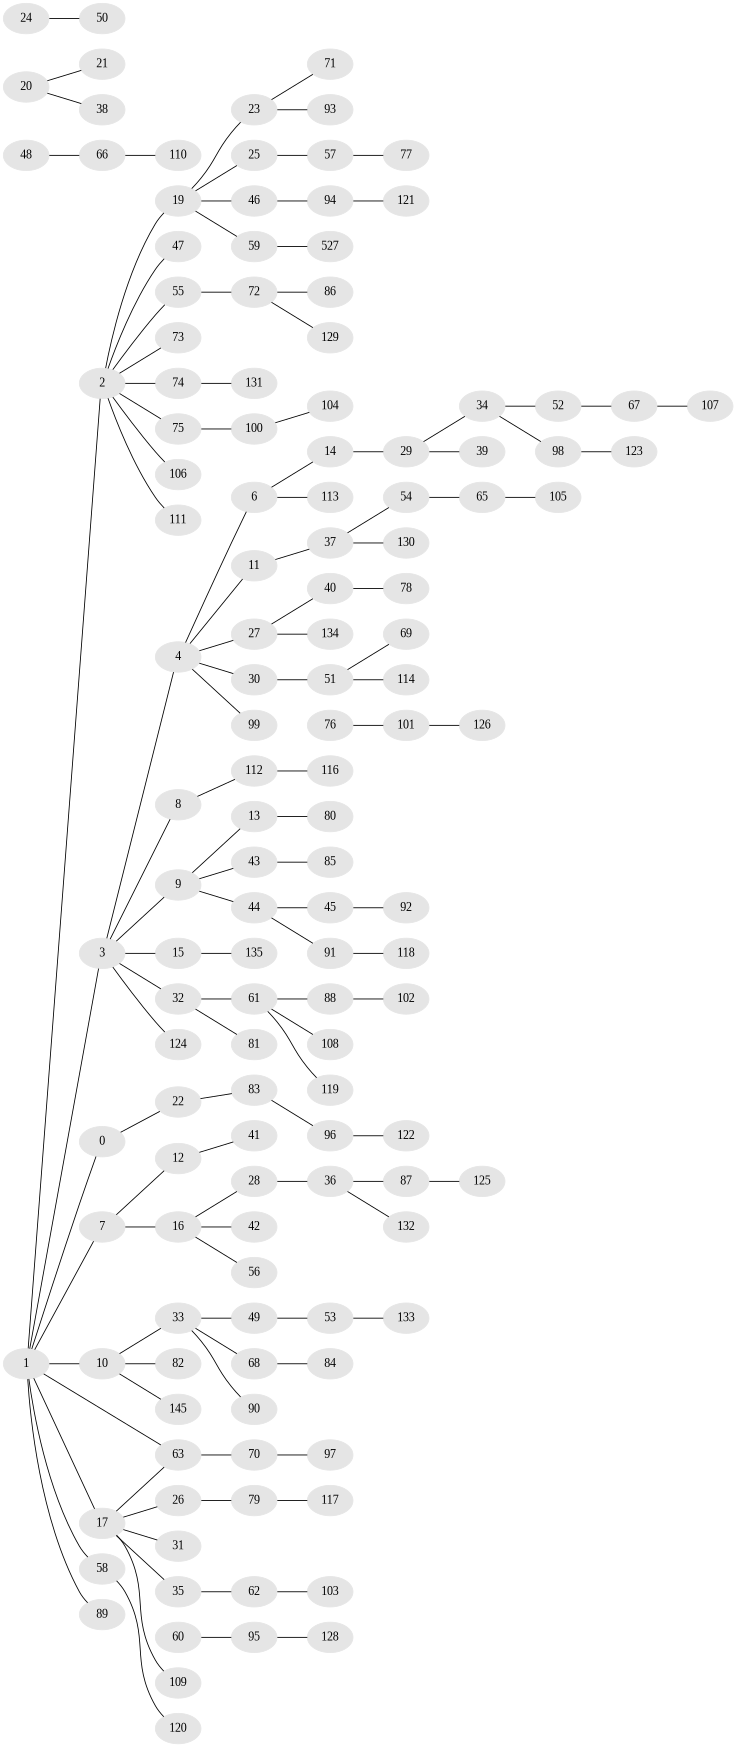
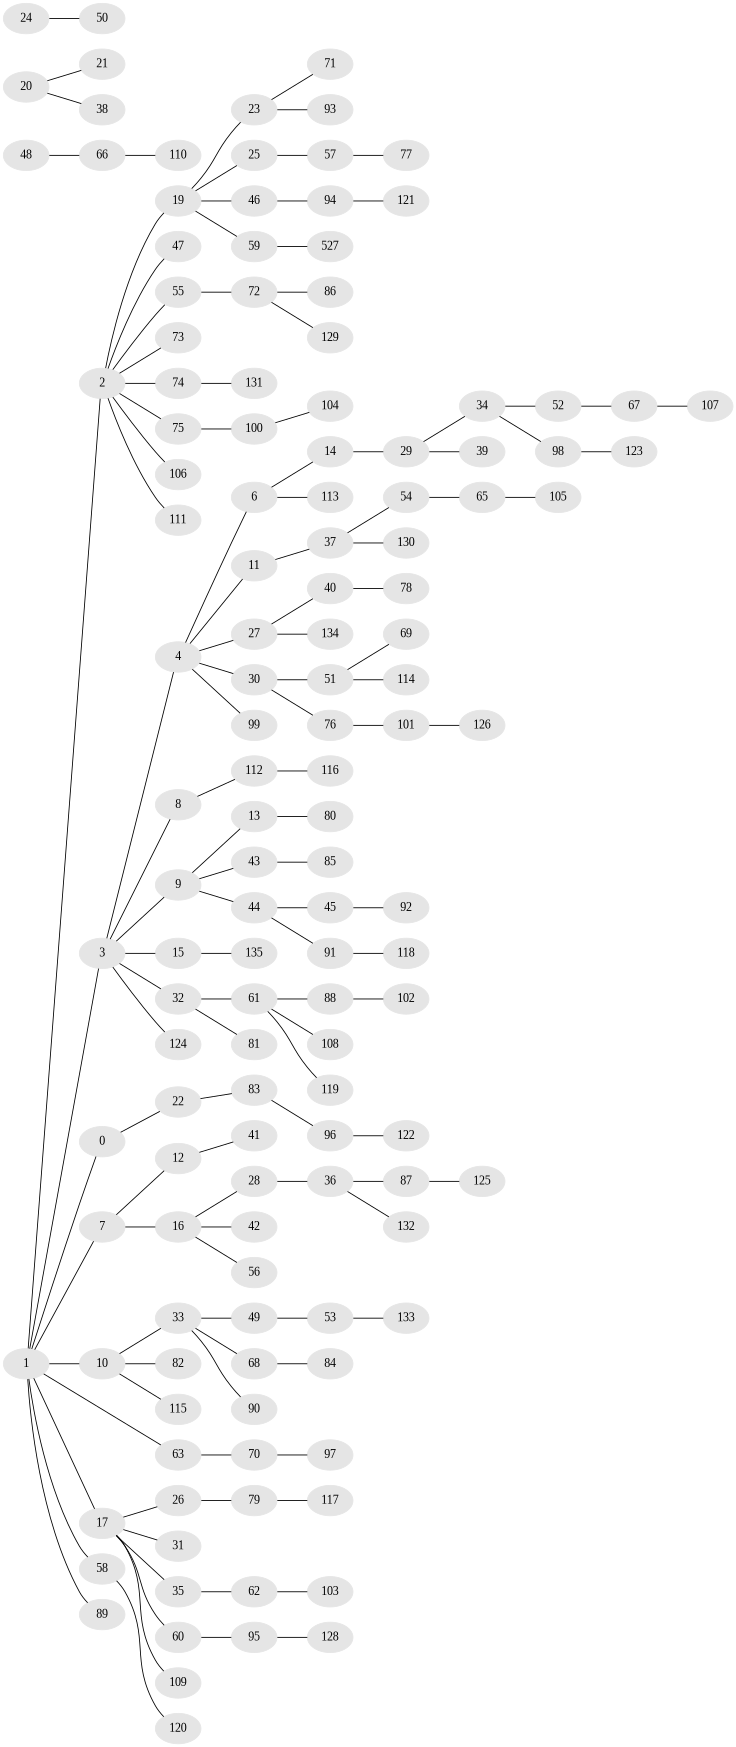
none -> (292, 703)
(178, 1409) -> (178, 1409)
(140, 1489) -> (145, 1595)
